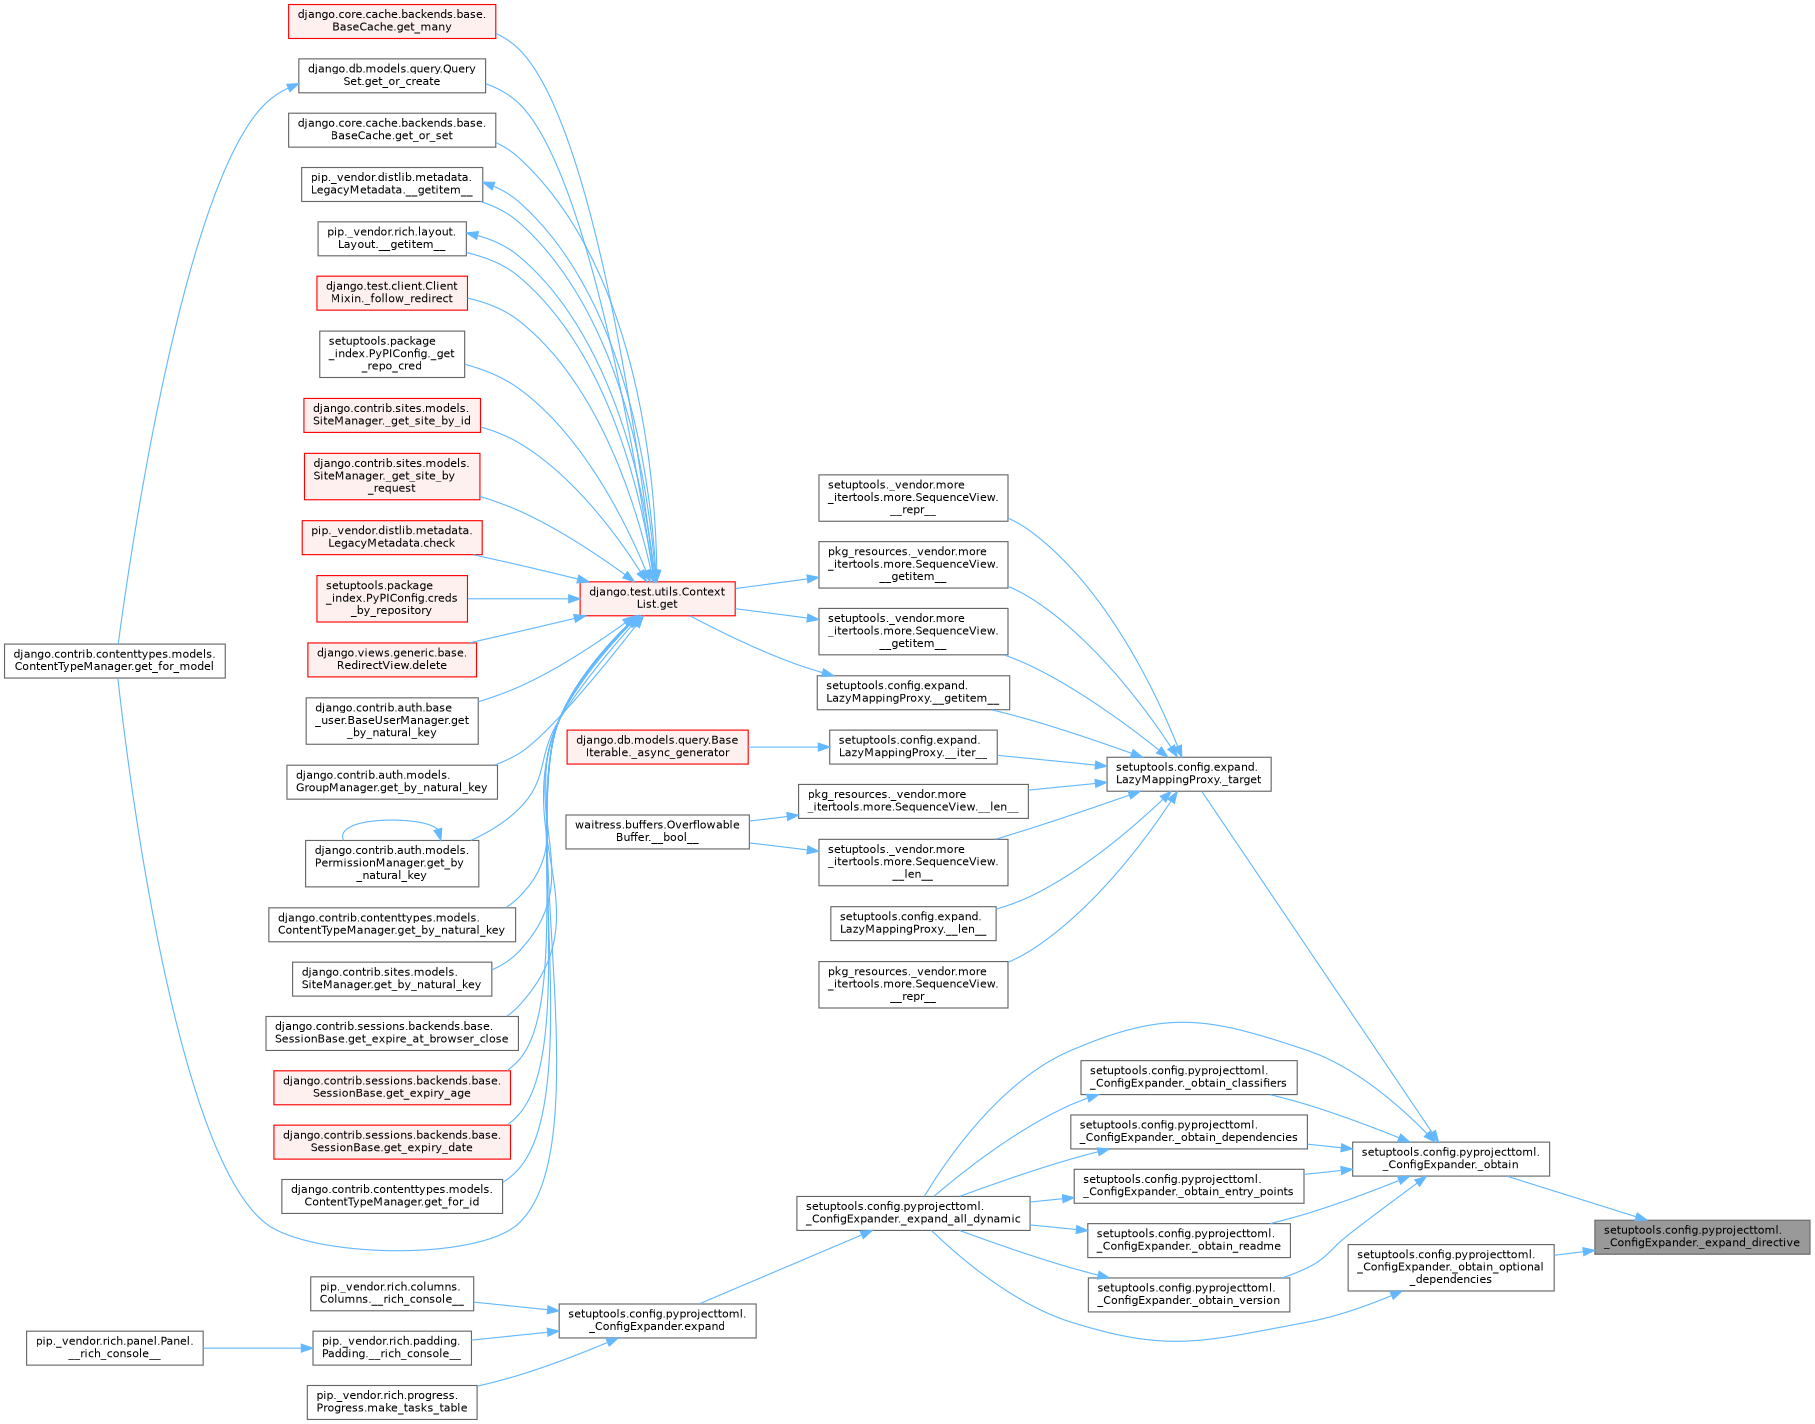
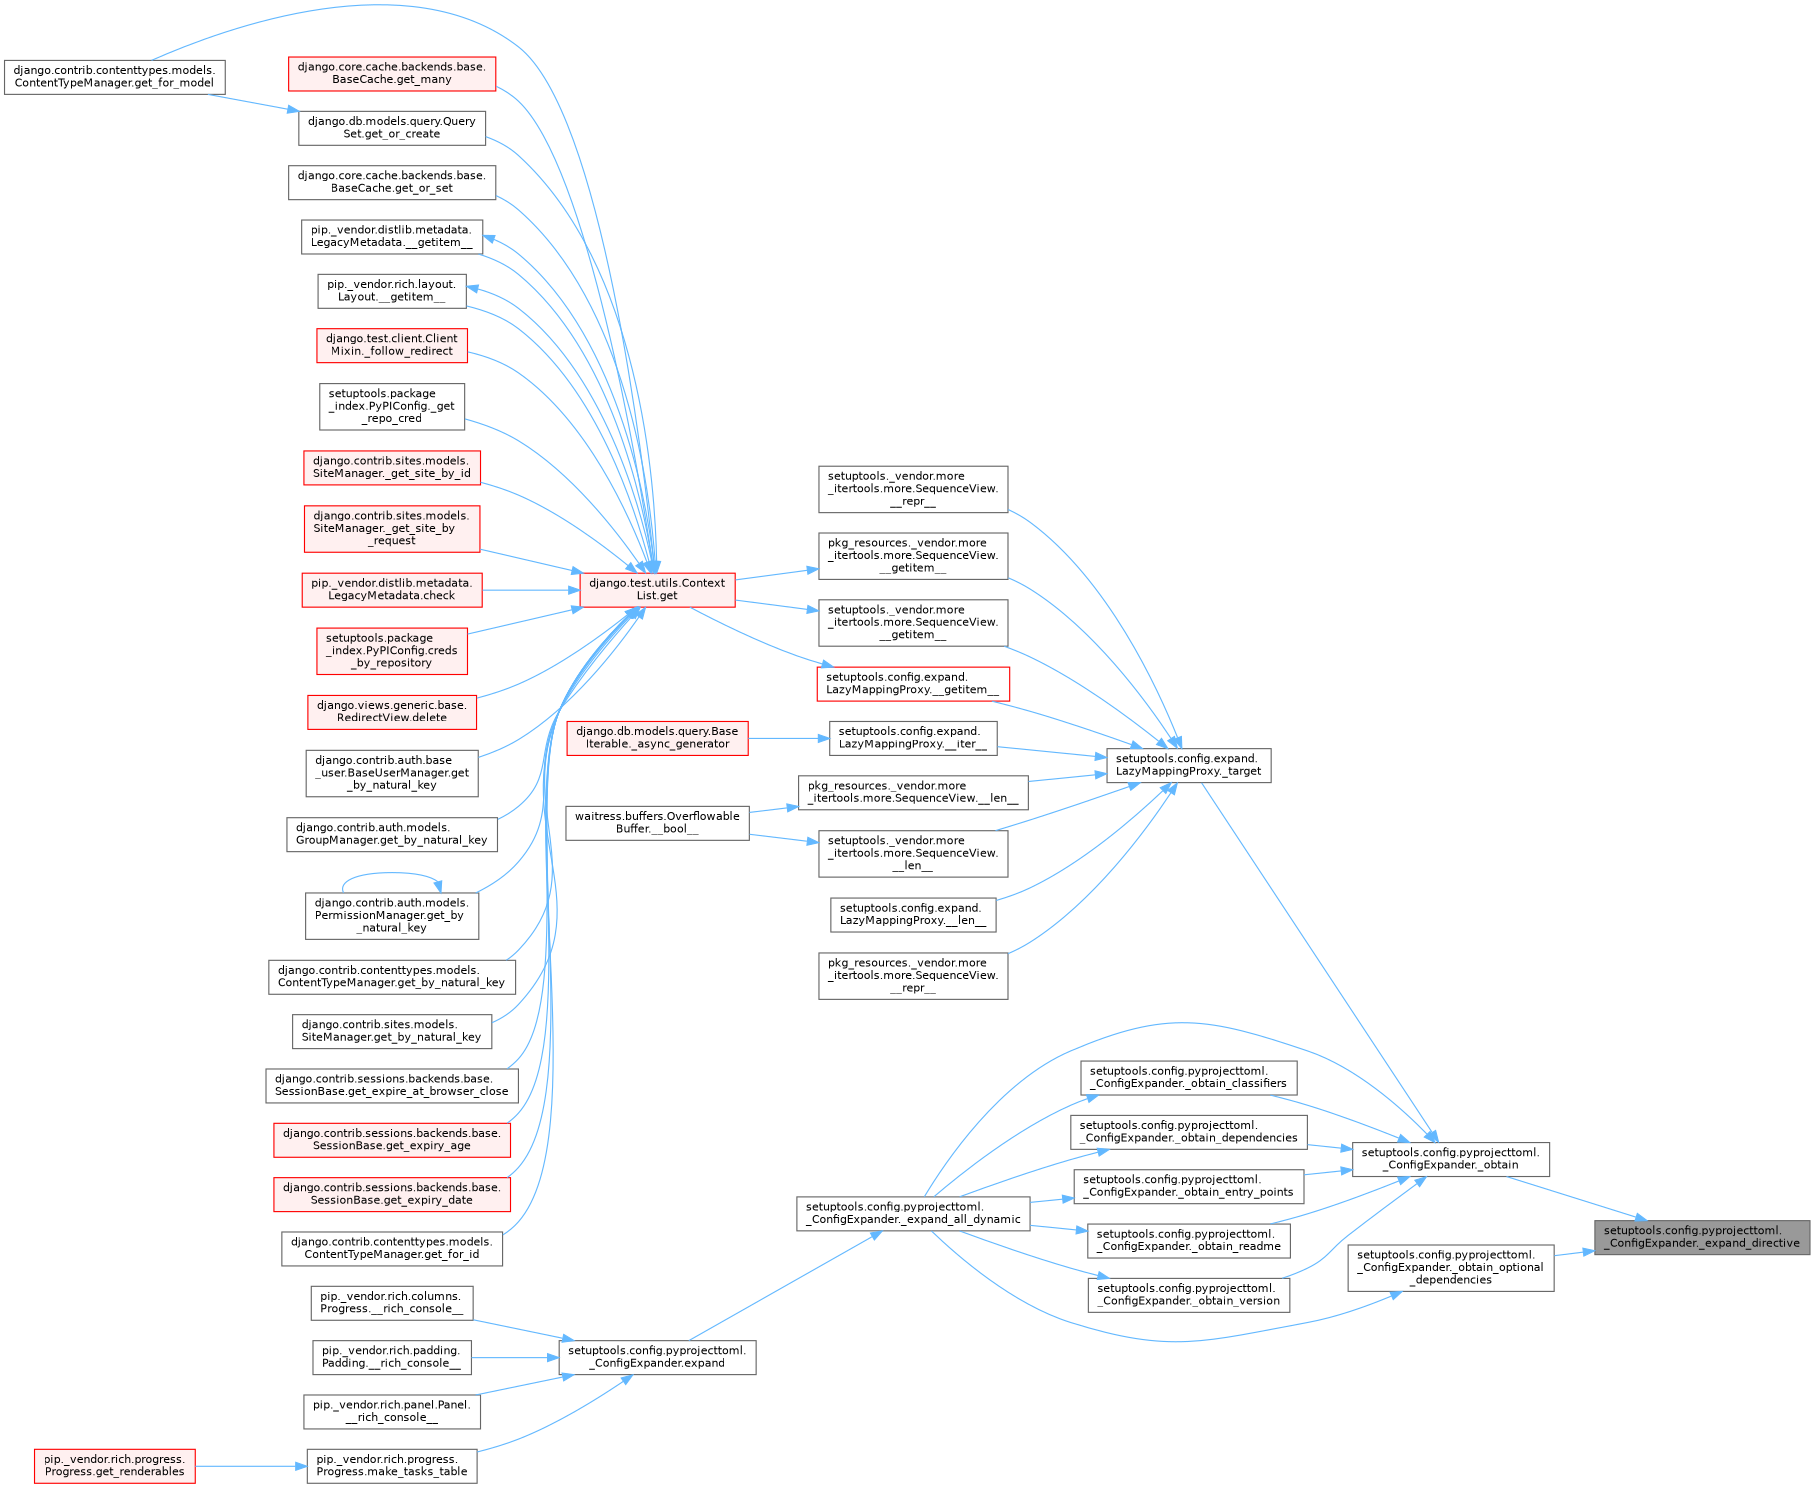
(913, 693) -> (913, 684)
(392, 1294) -> (392, 1303)
(252, 1348) -> (519, 1386)
none -> (115, 1466)
